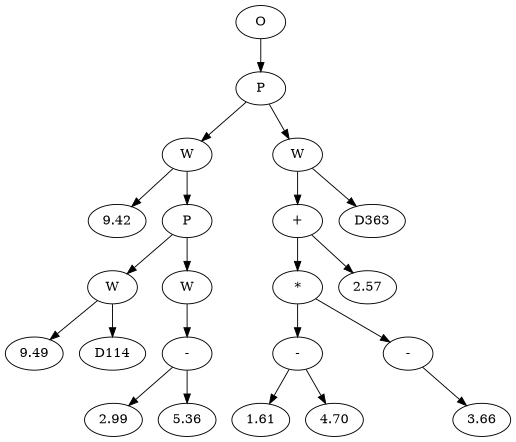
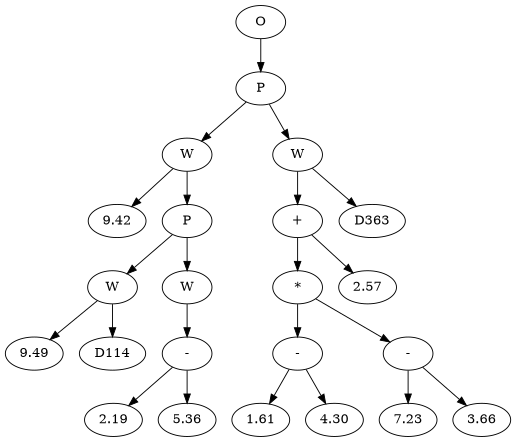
(113, 420) -> (113, 420)
(334, 420) -> (334, 420)
none -> (408, 420)
